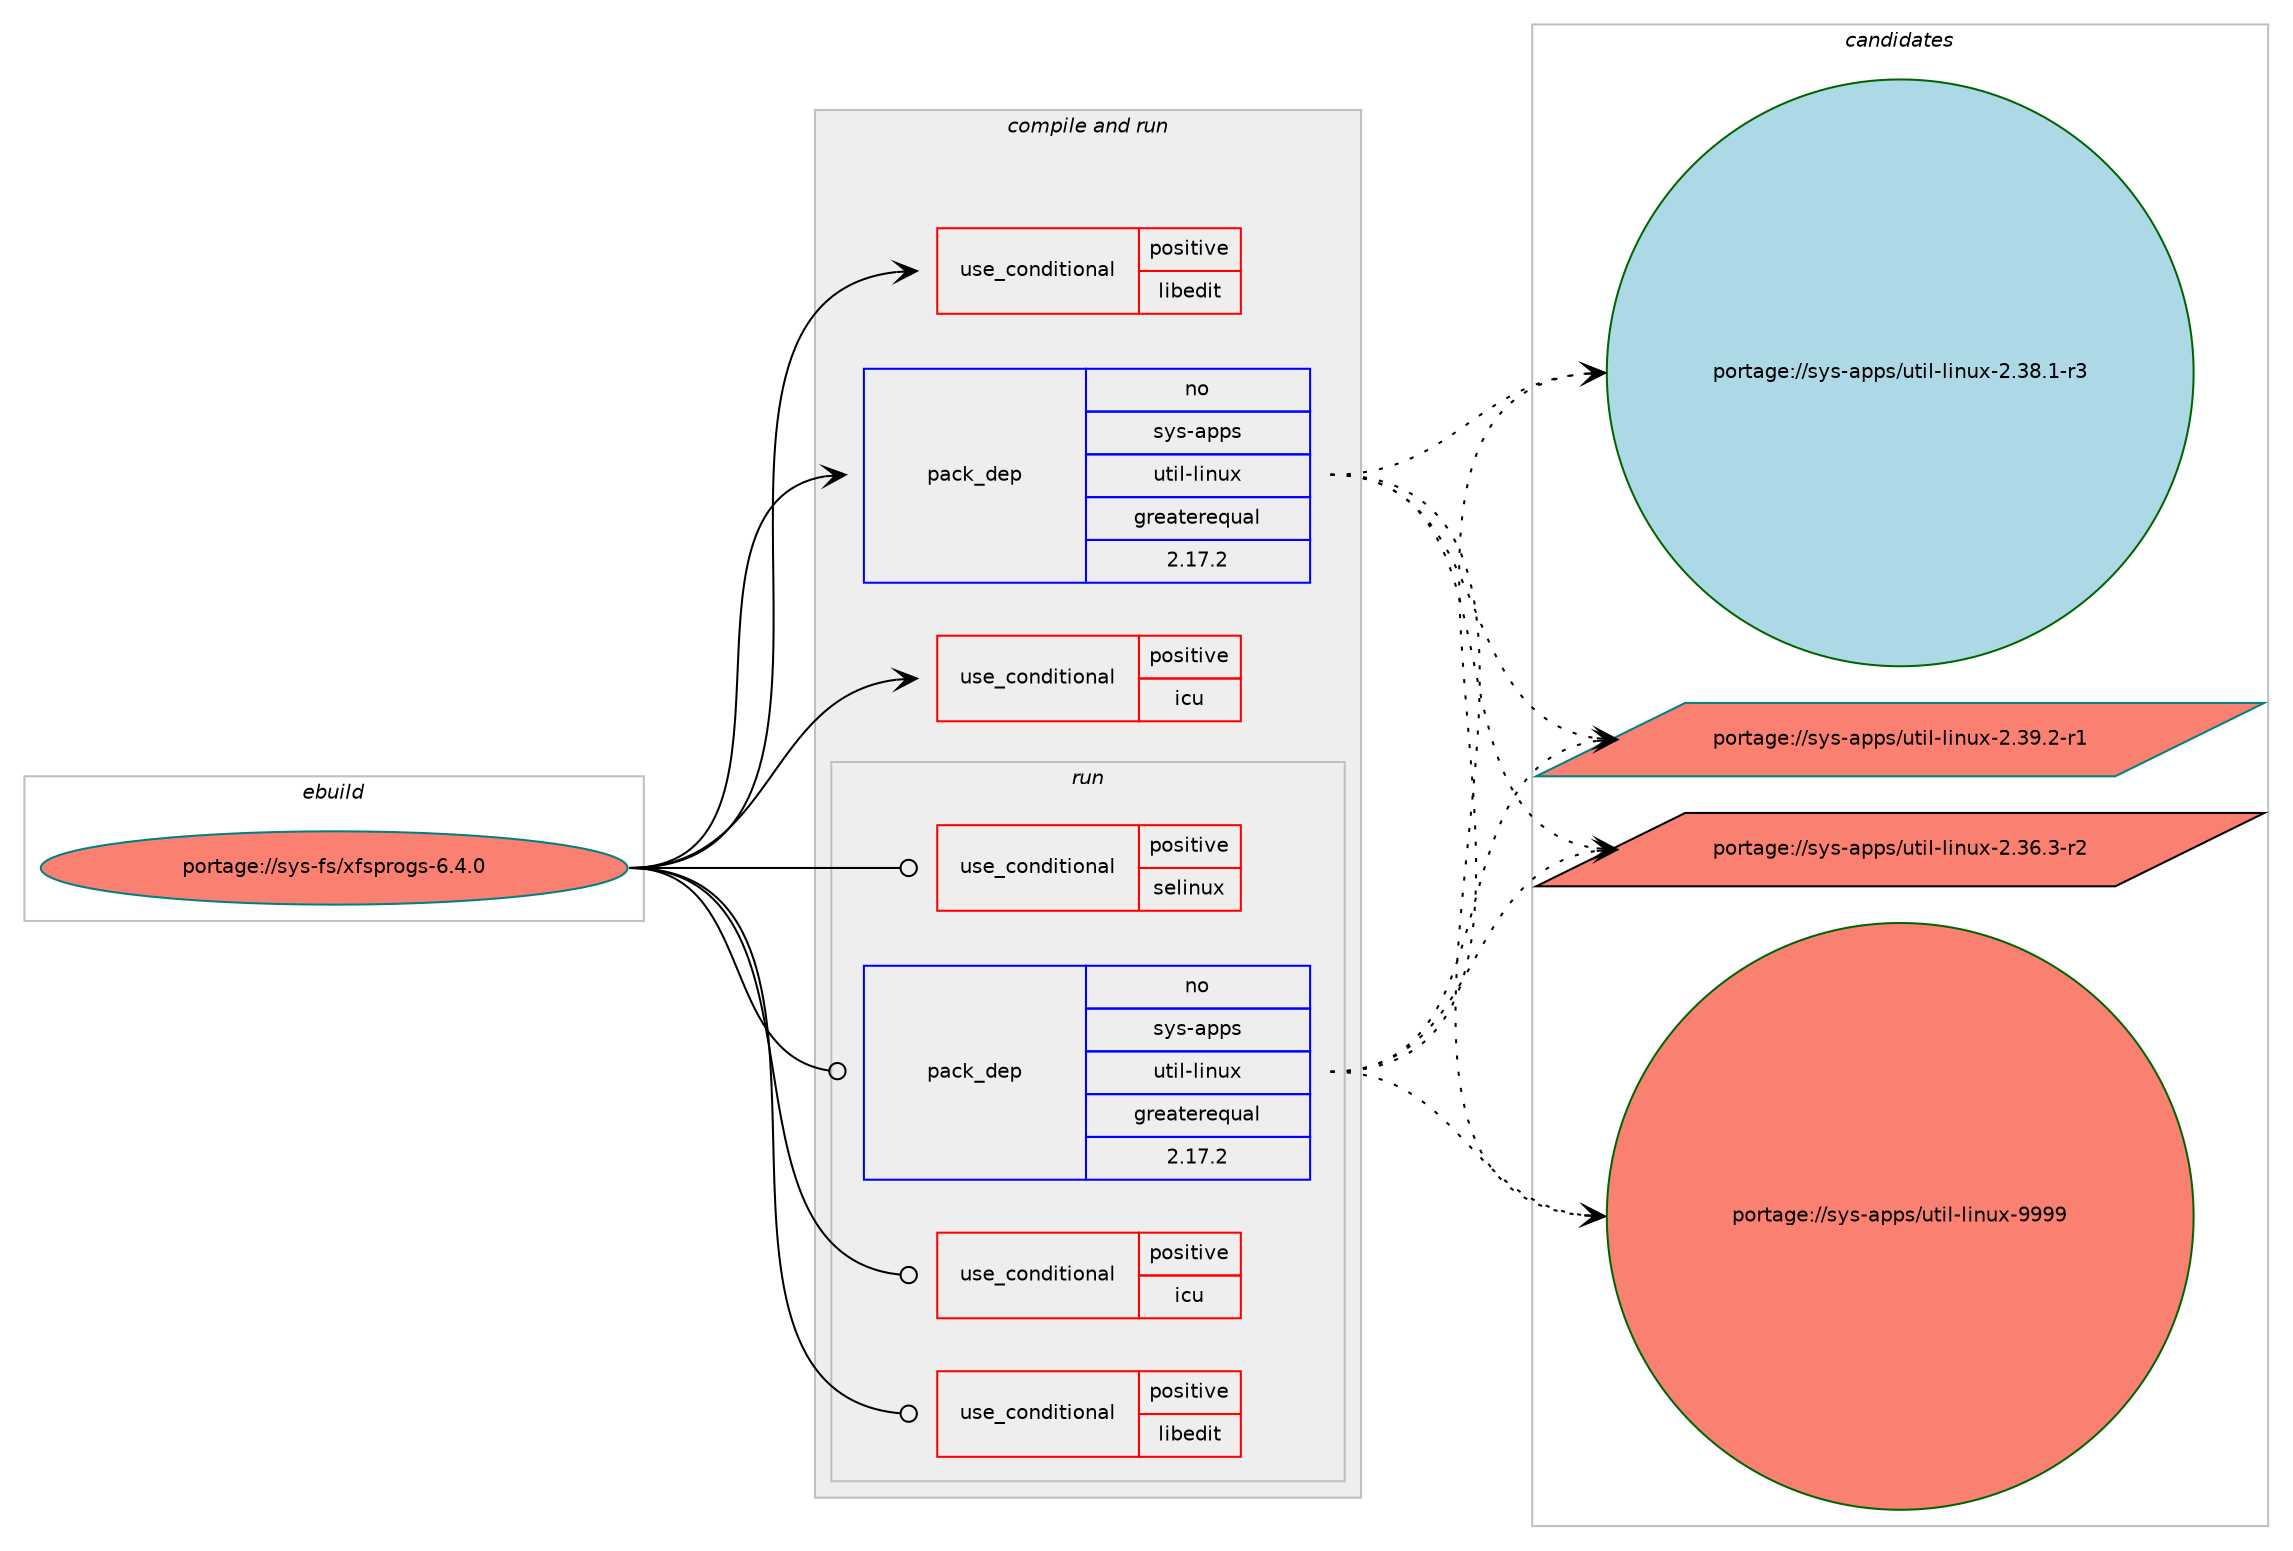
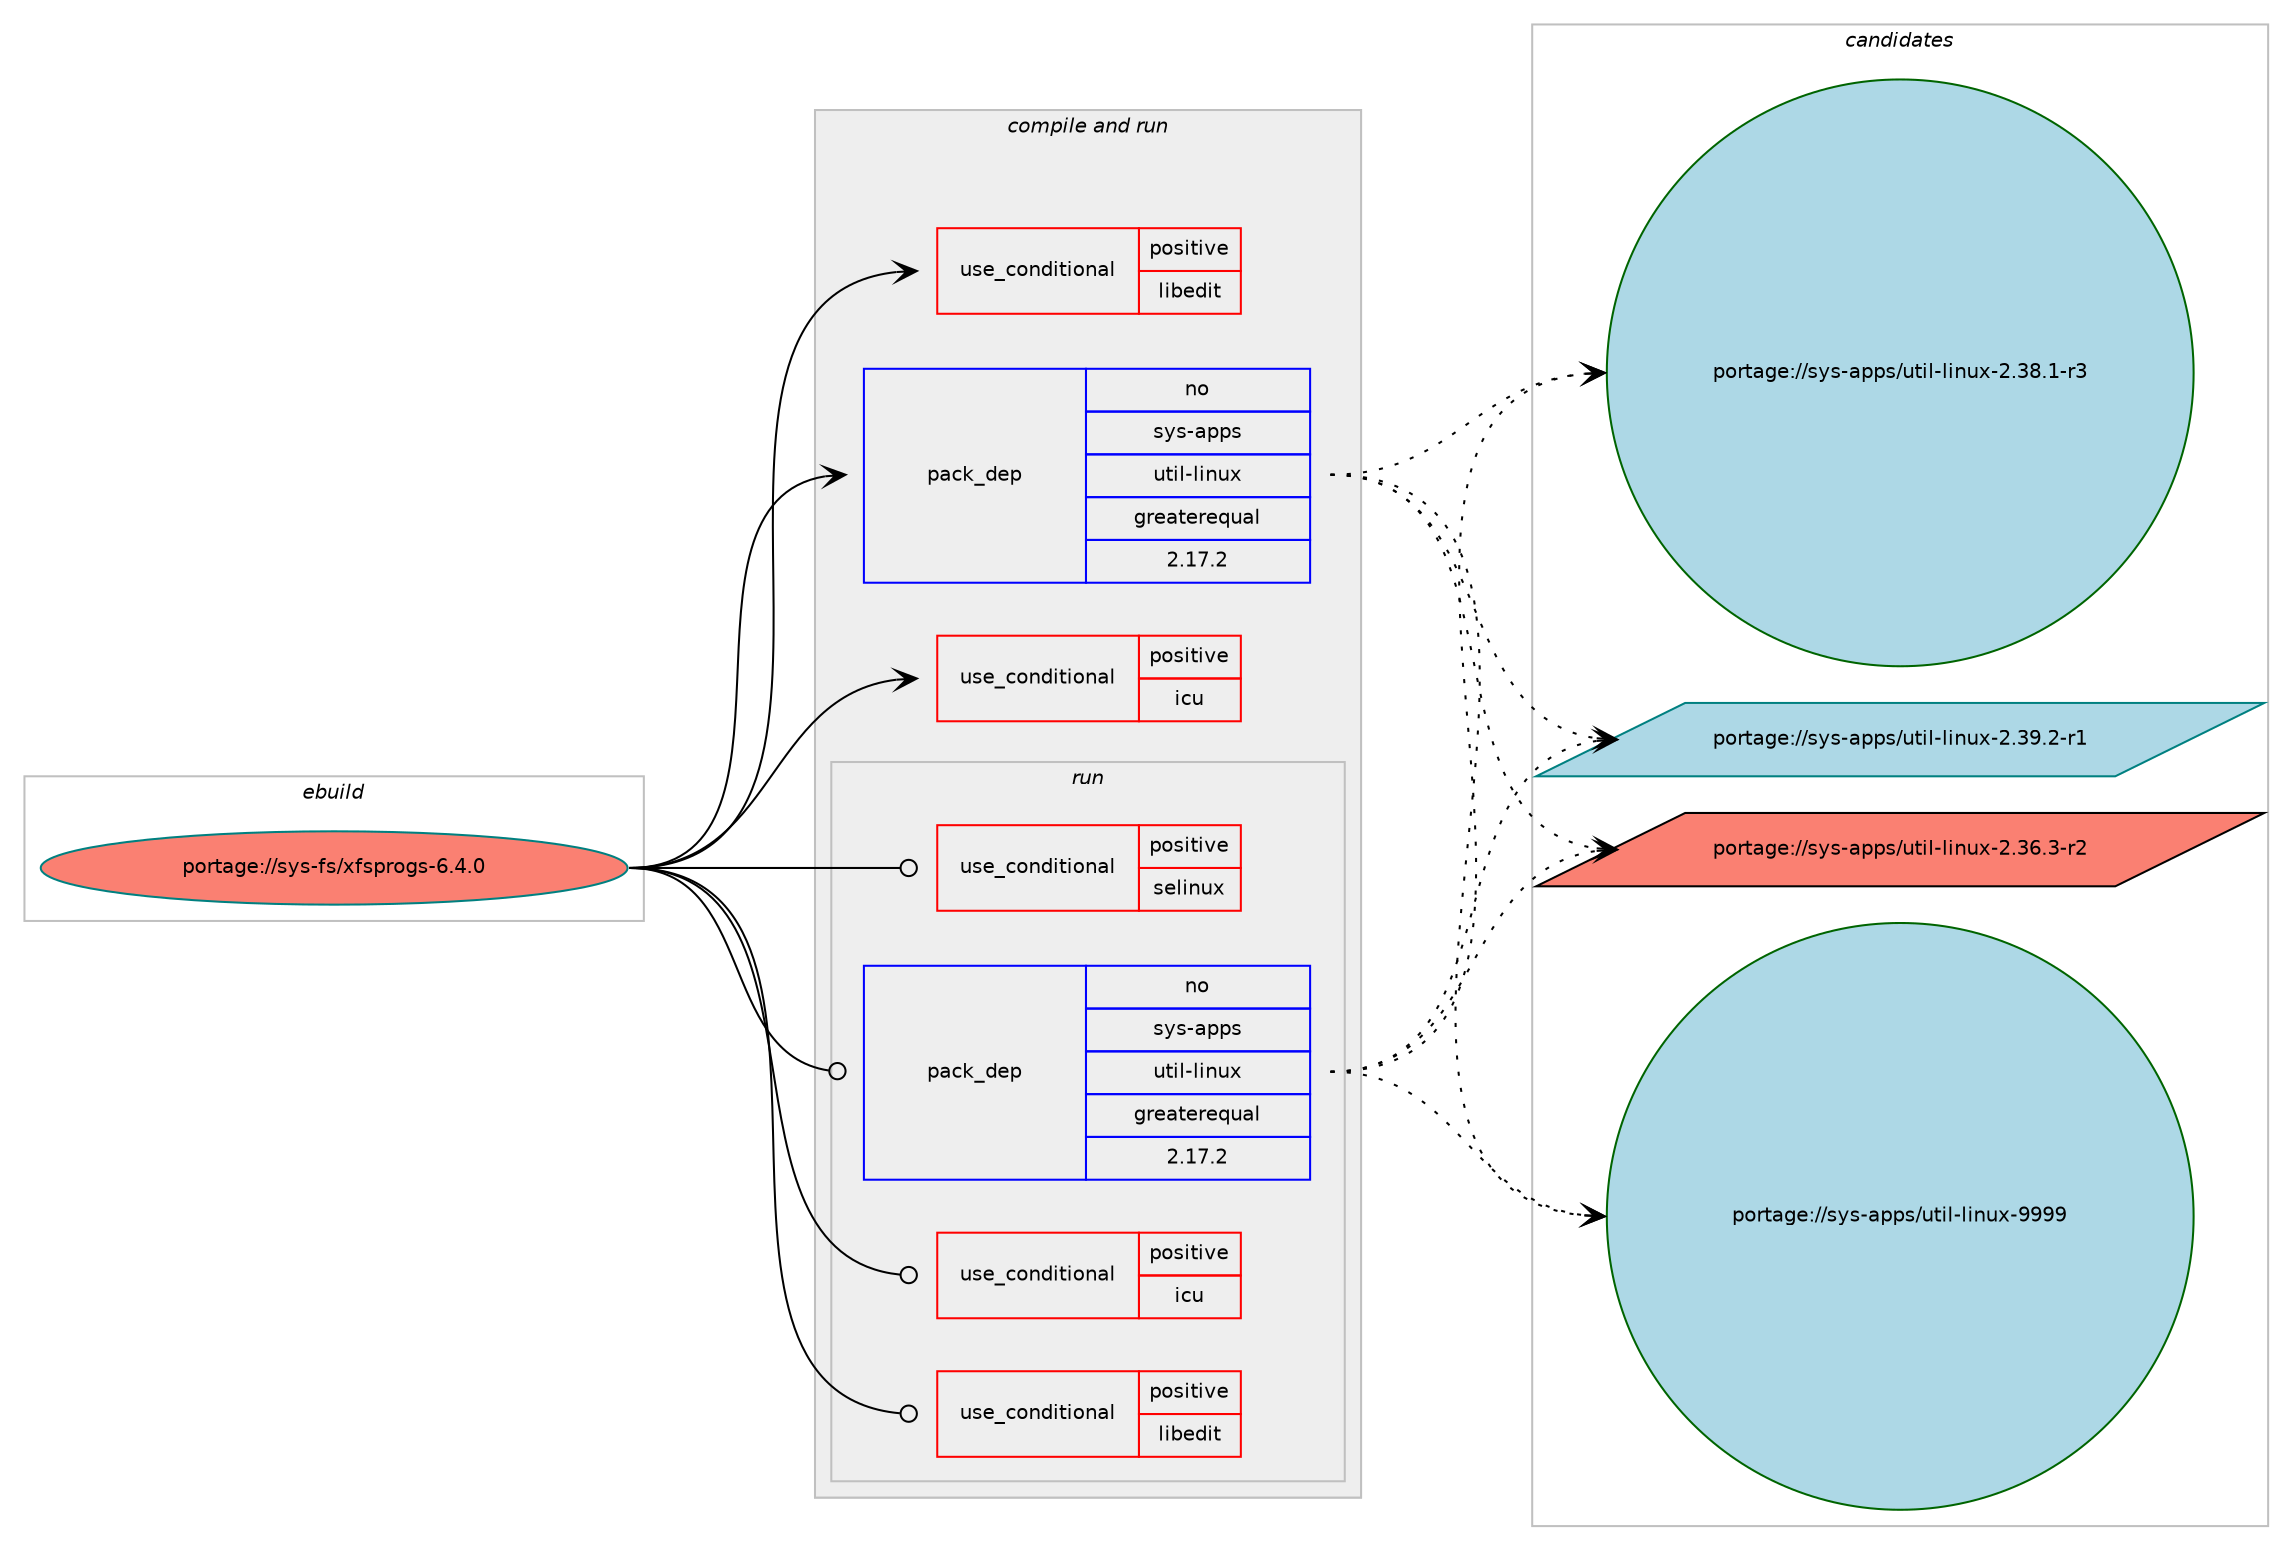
(1900, 740) -> (1900, 740)
(1900, 1216) -> (1900, 1216)
